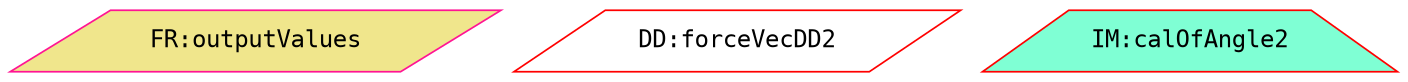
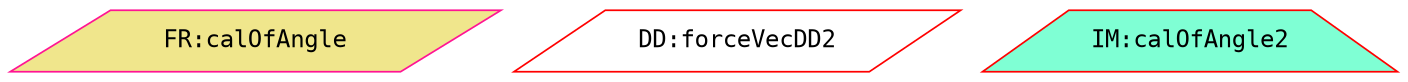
(256, 41) -> (256, 41)
